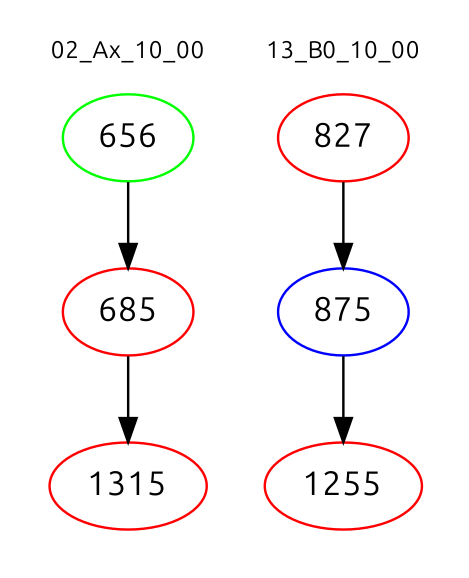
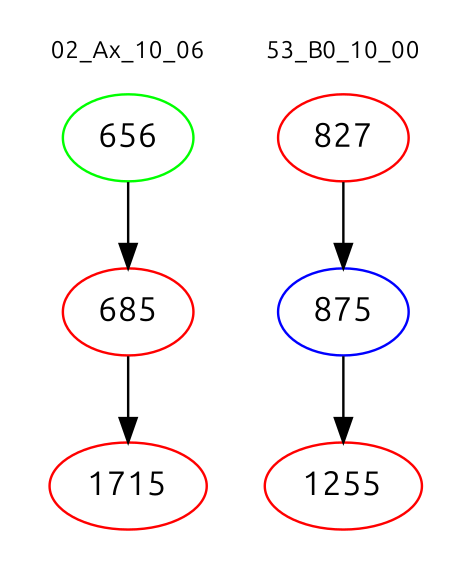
(128, 52) -> (128, 52)
(343, 52) -> (343, 52)
(128, 486) -> (128, 486)
